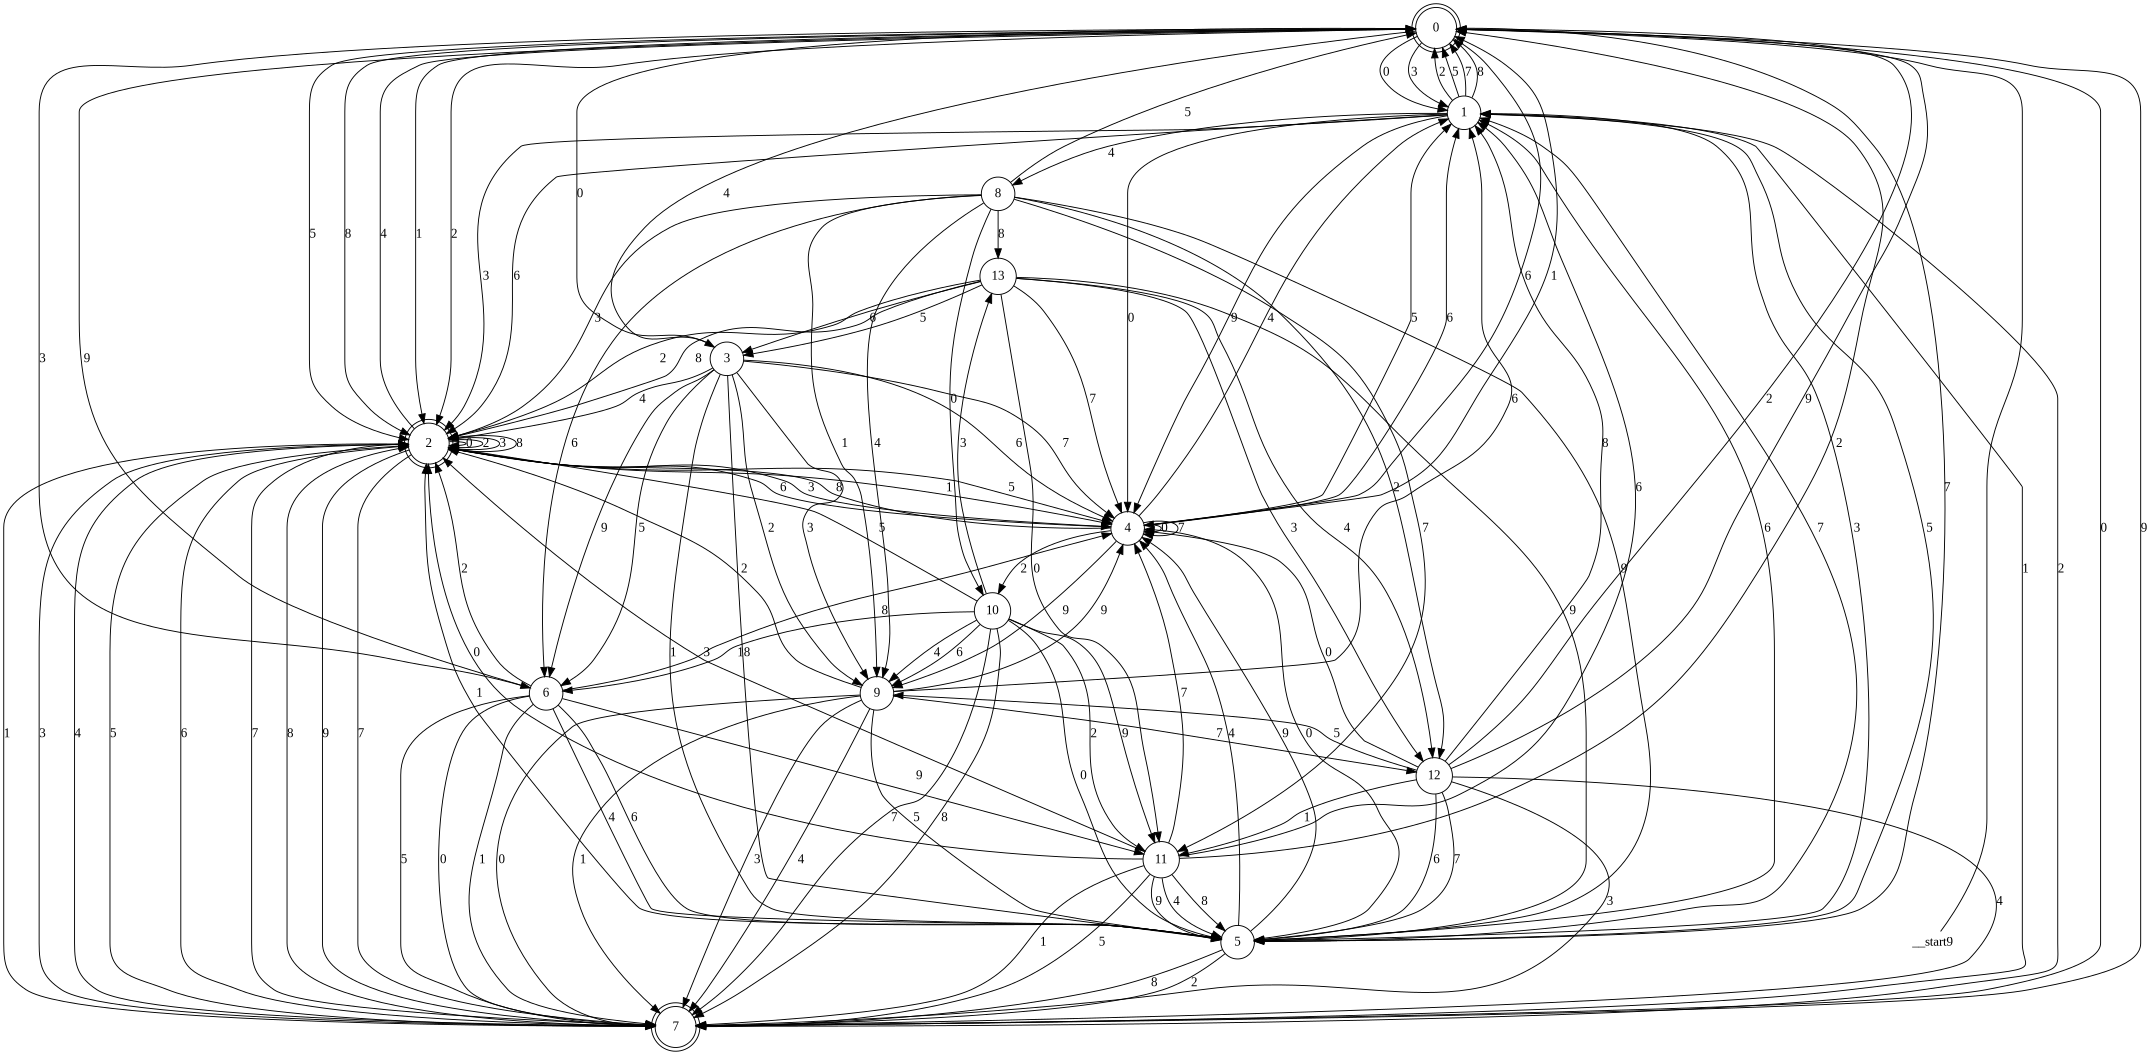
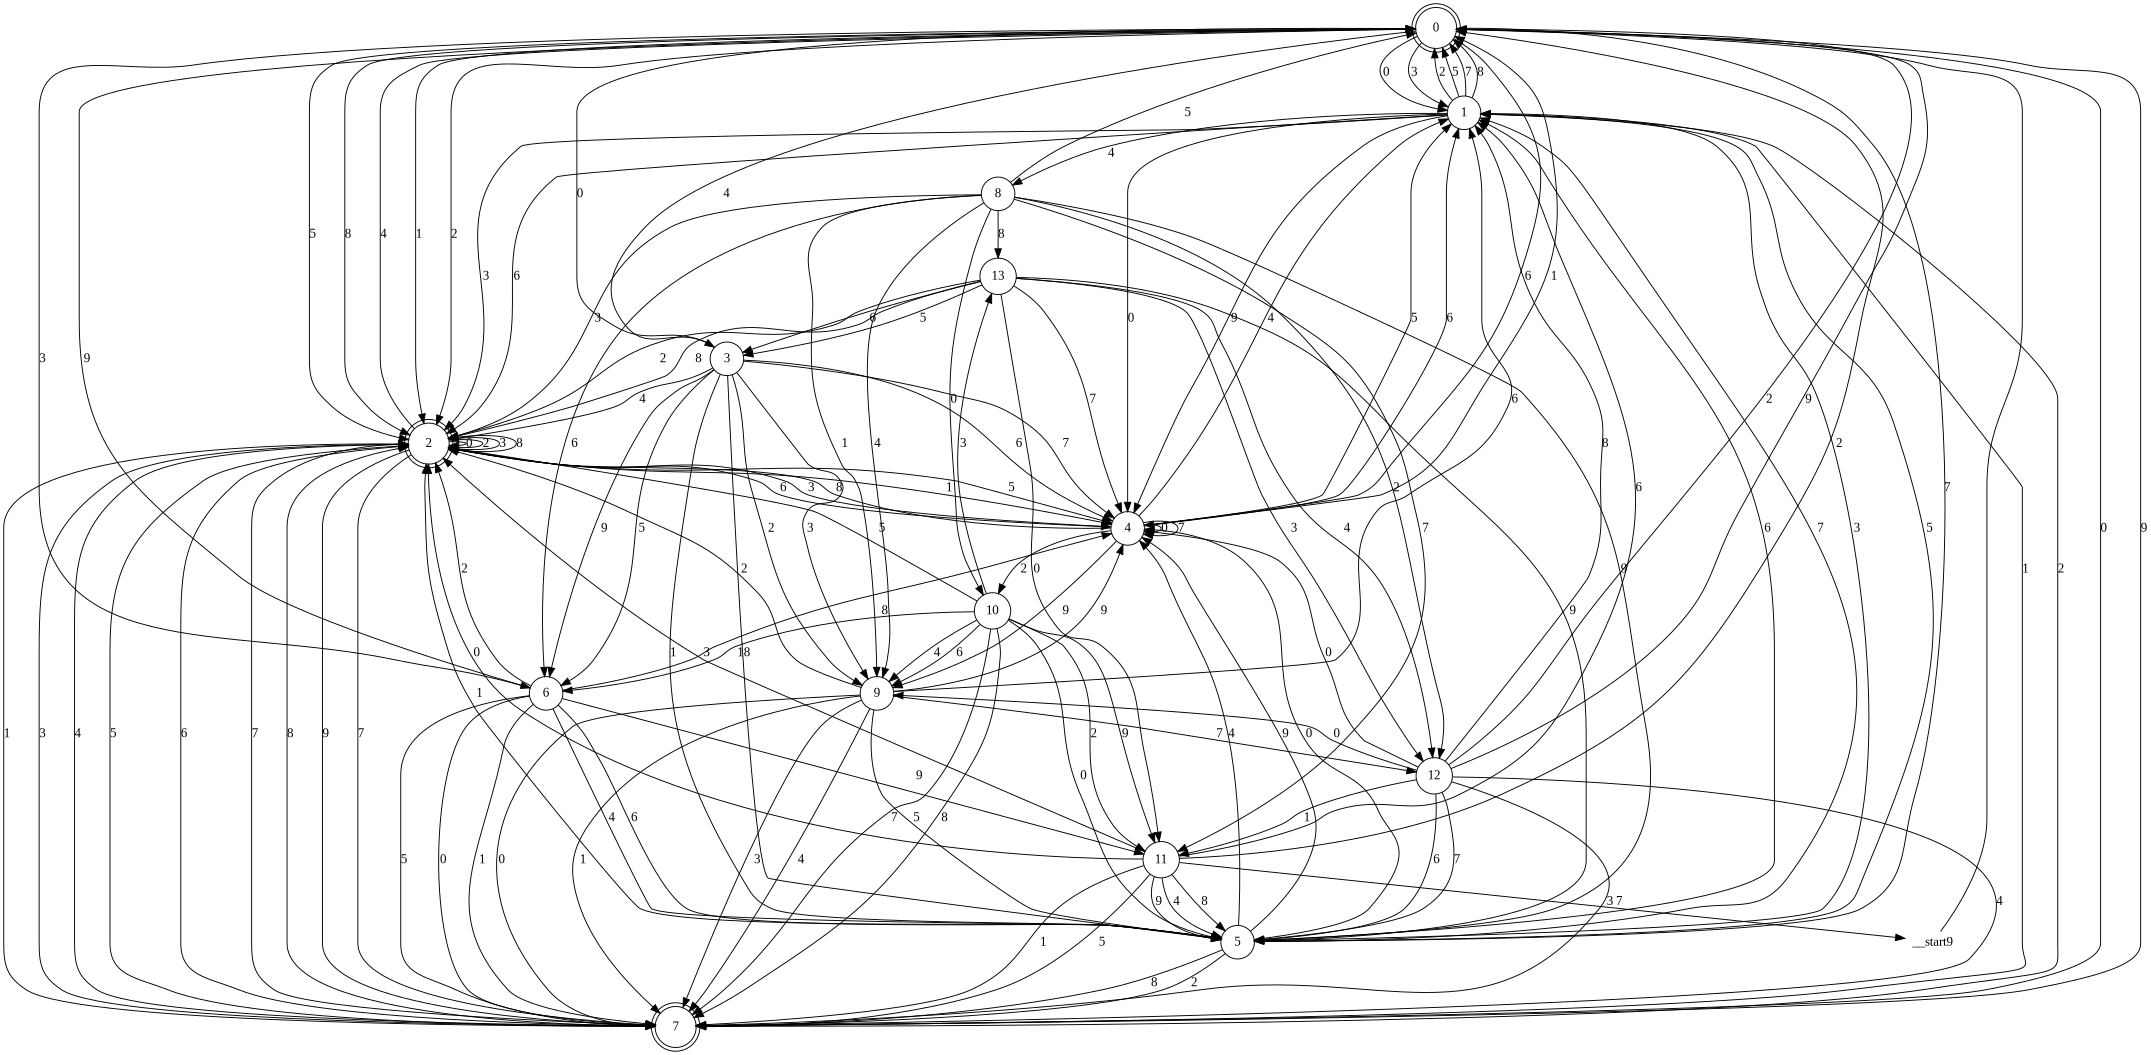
(1179, 696) -> (1520, 898)
(1337, 734) -> (1337, 734)
